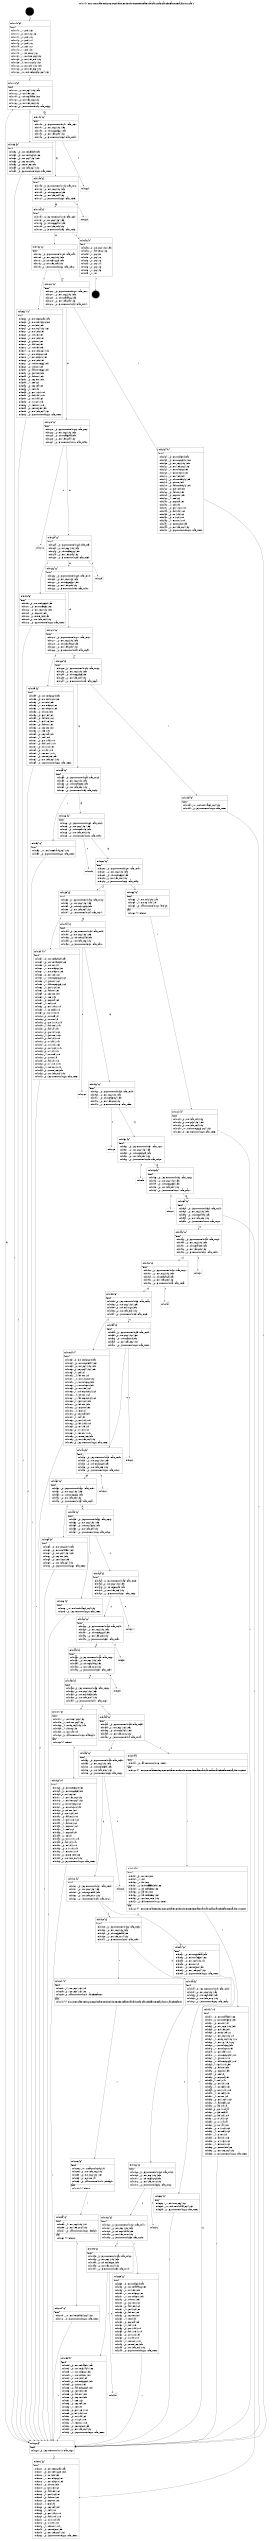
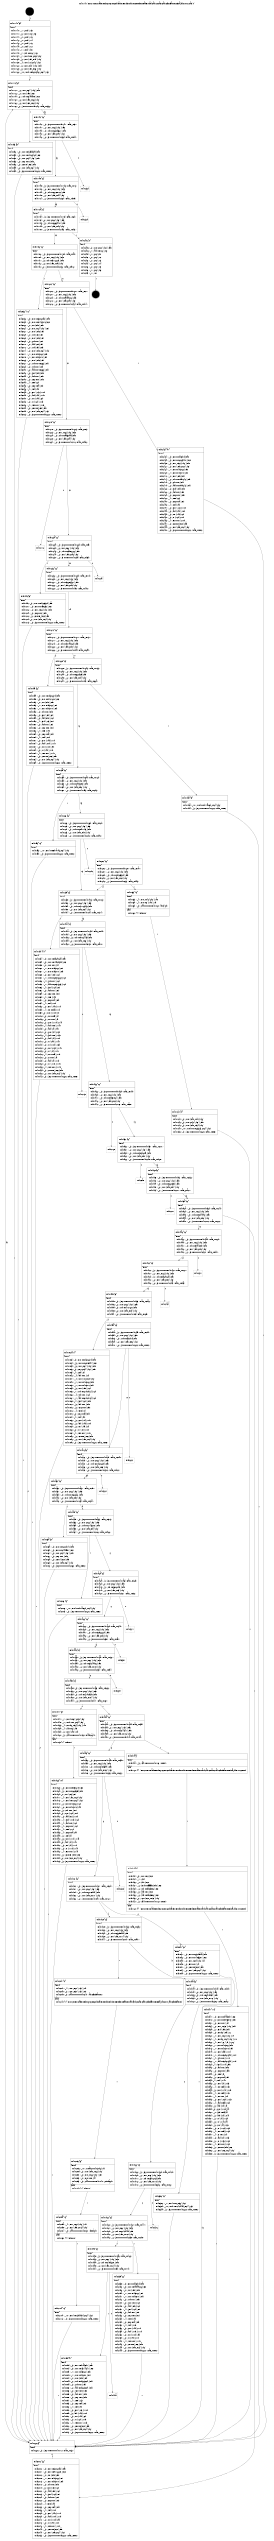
(100, 849) -> (81, 864)
(128, 1319) -> none
(54, 2456) -> (52, 2457)
